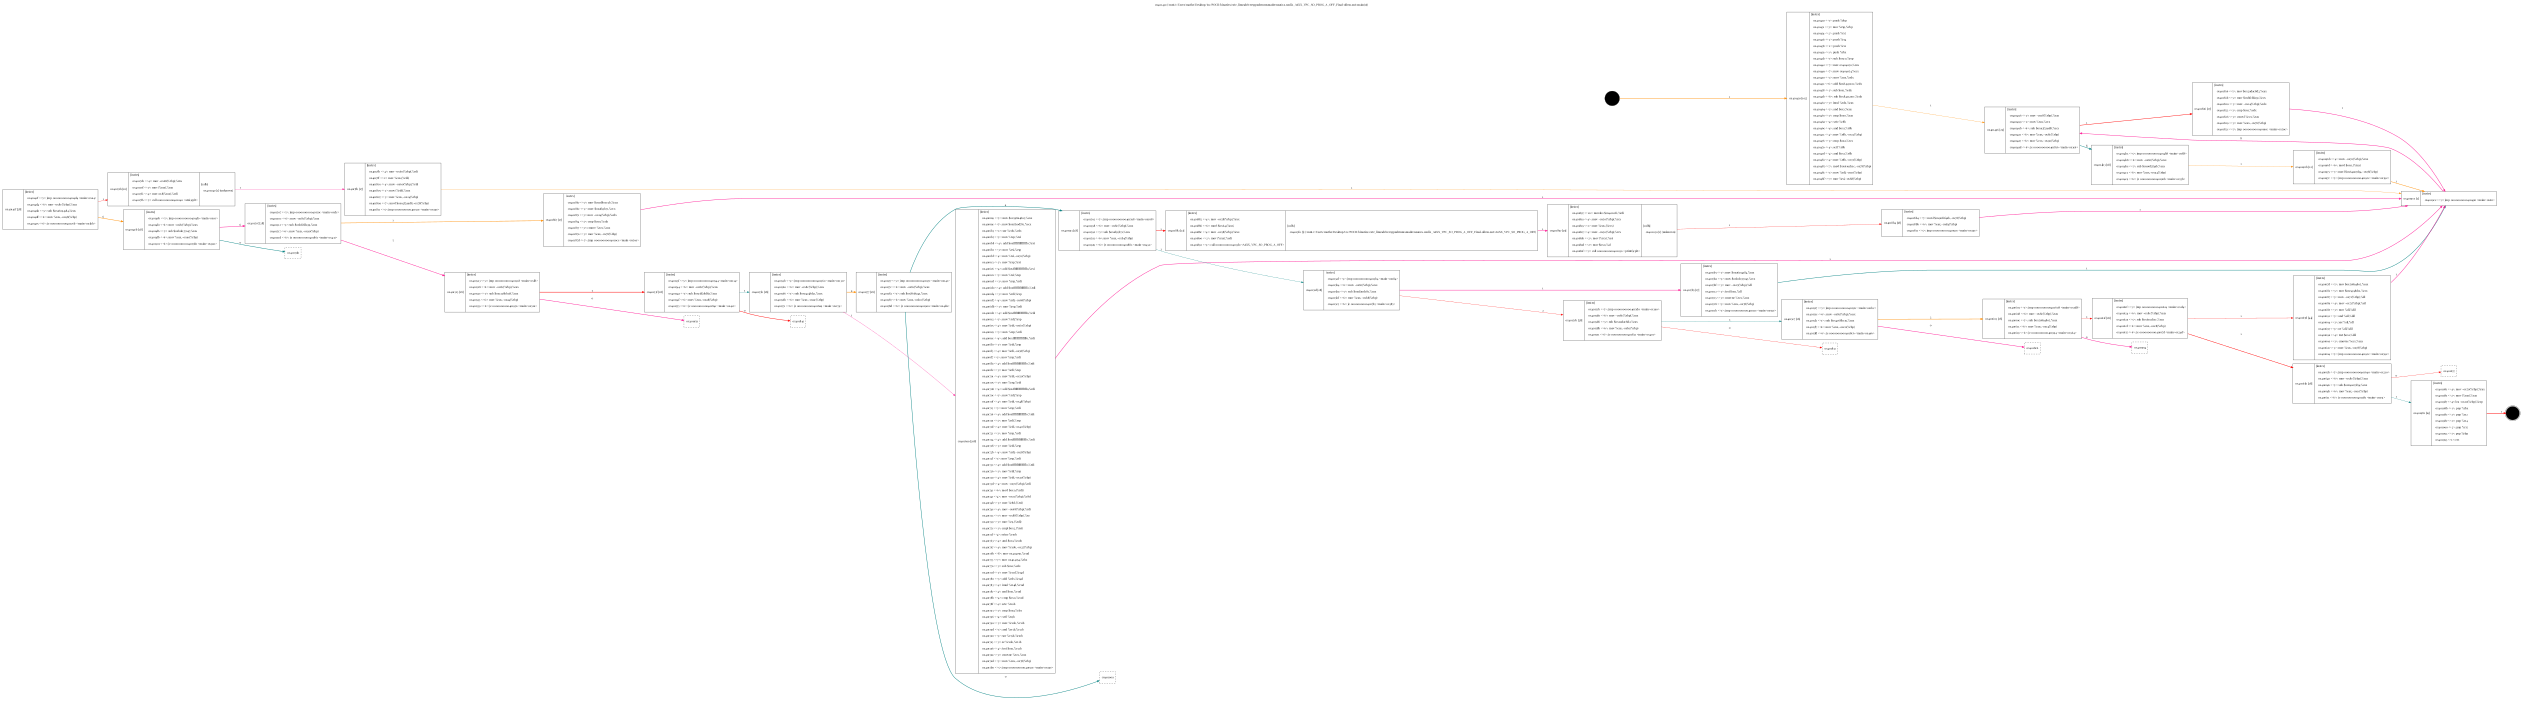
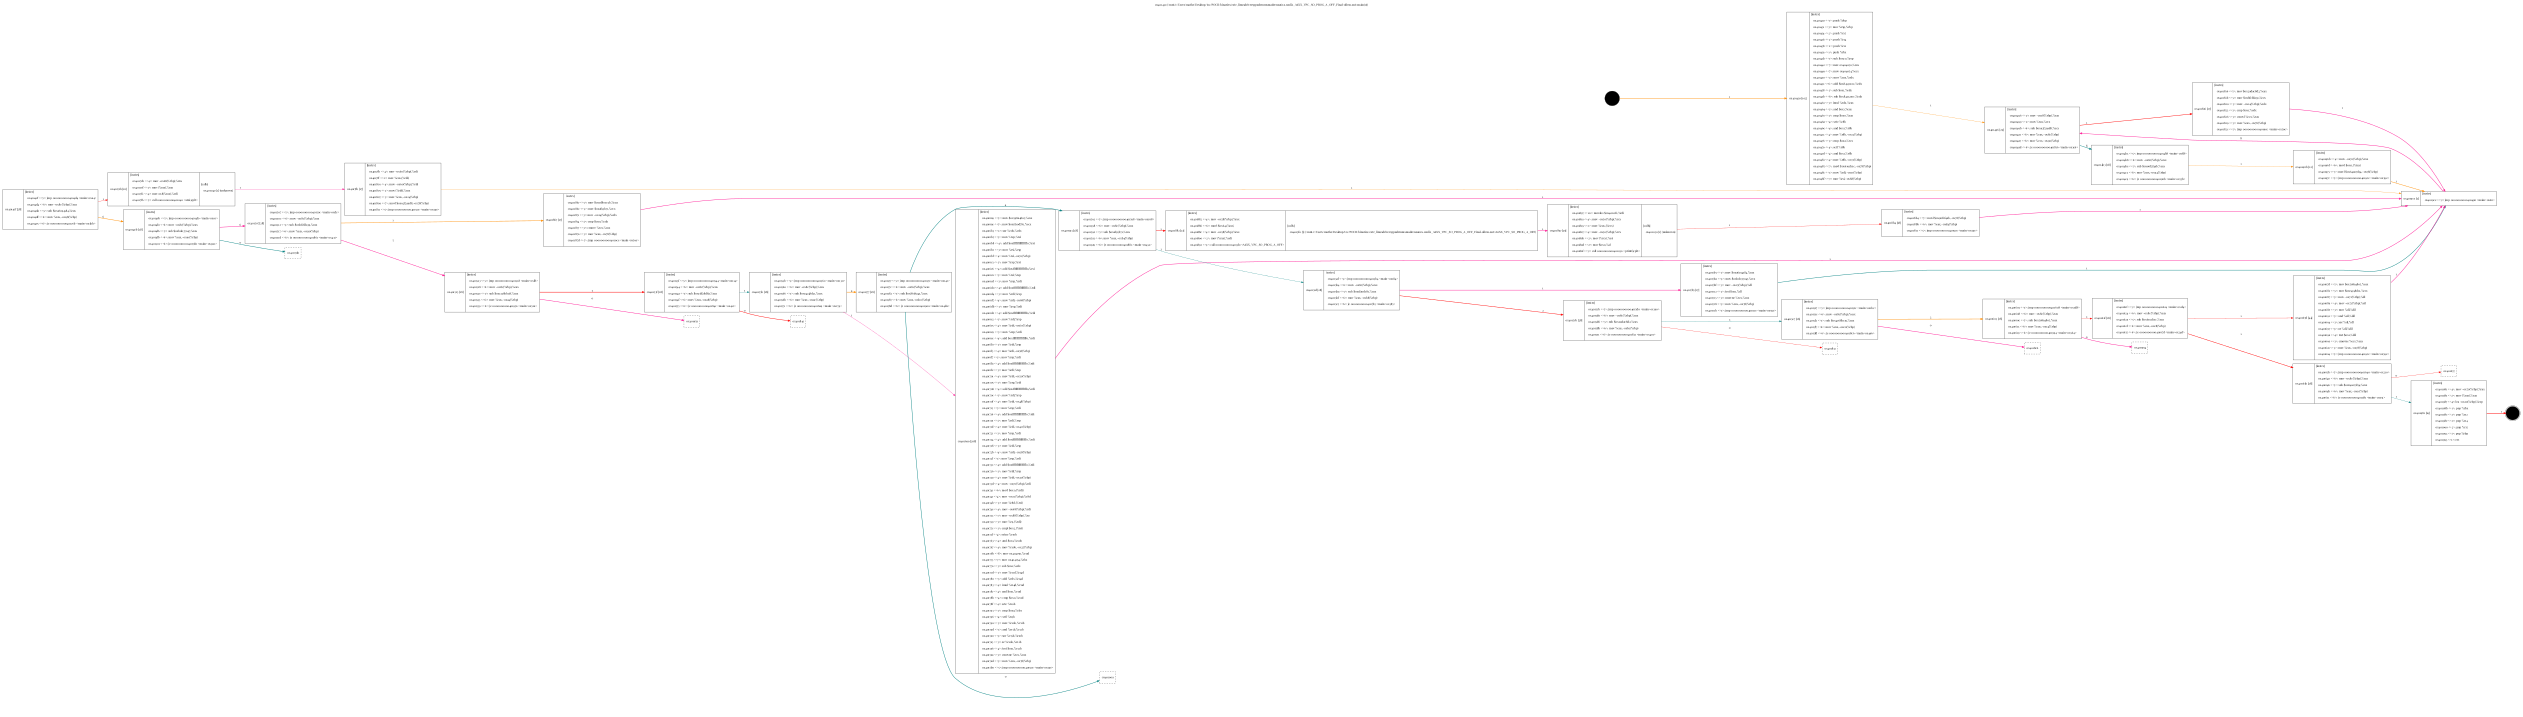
(1480, 305) -> (1480, 305)
